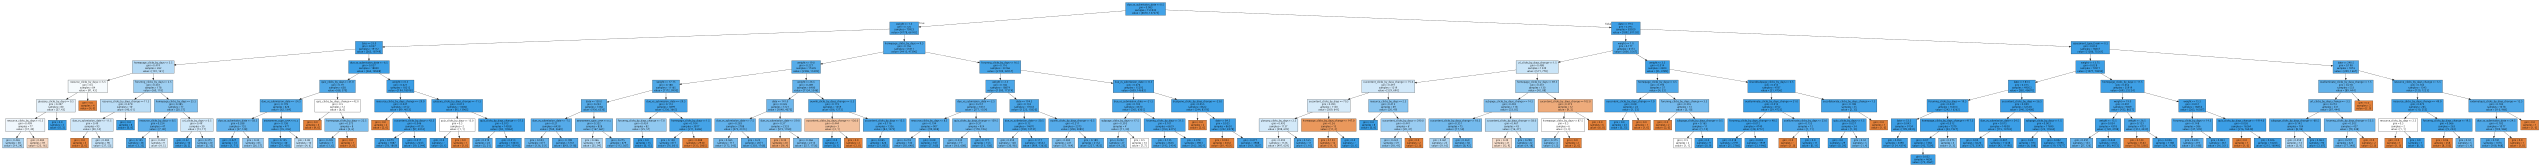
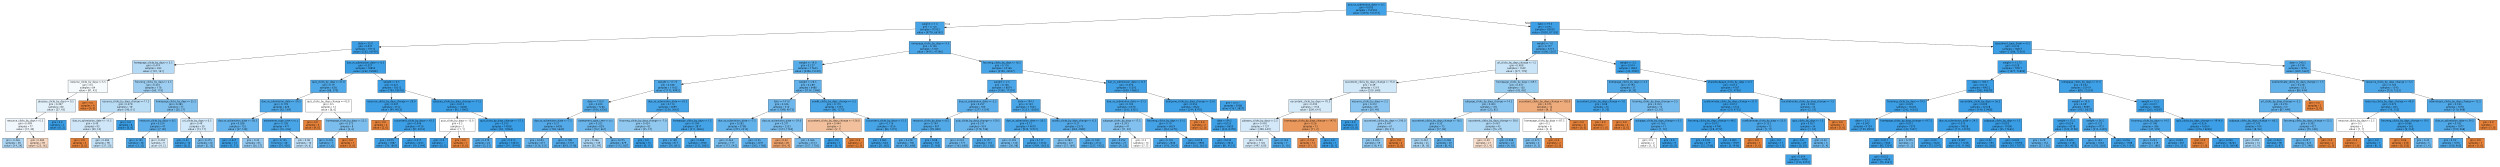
(1619, 125) -> none
(1237, 134) -> (1229, 114)
(1899, 134) -> (1798, 150)
(695, 143) -> (697, 143)
(1222, 143) -> (1224, 143)
(2137, 143) -> (2095, 143)
